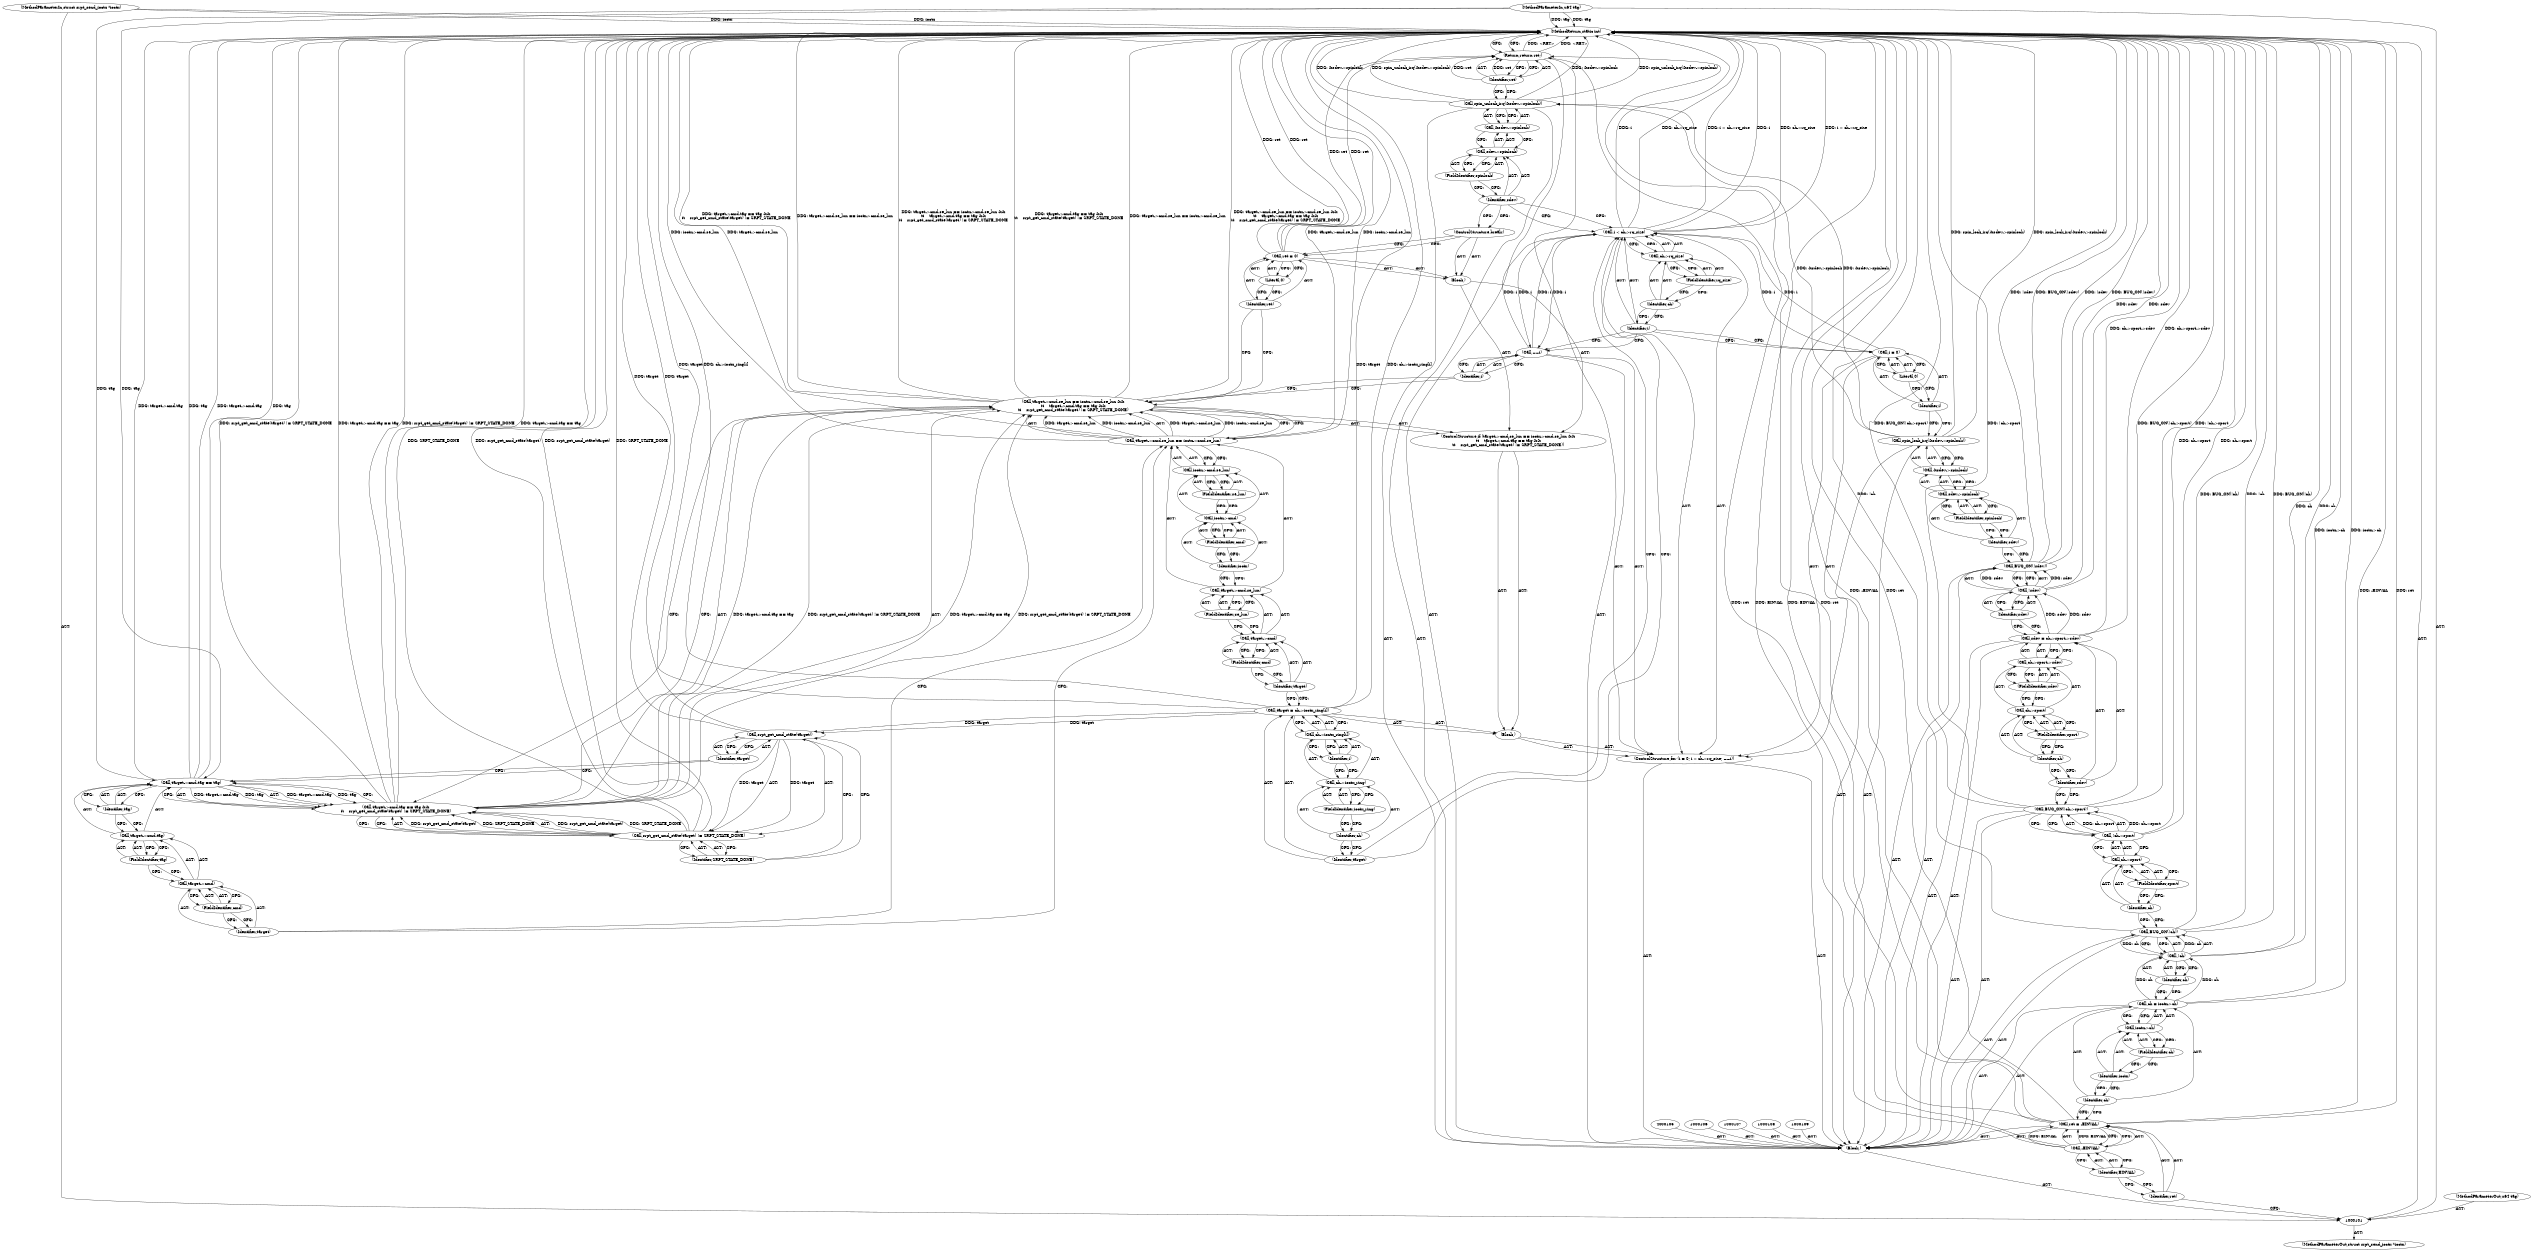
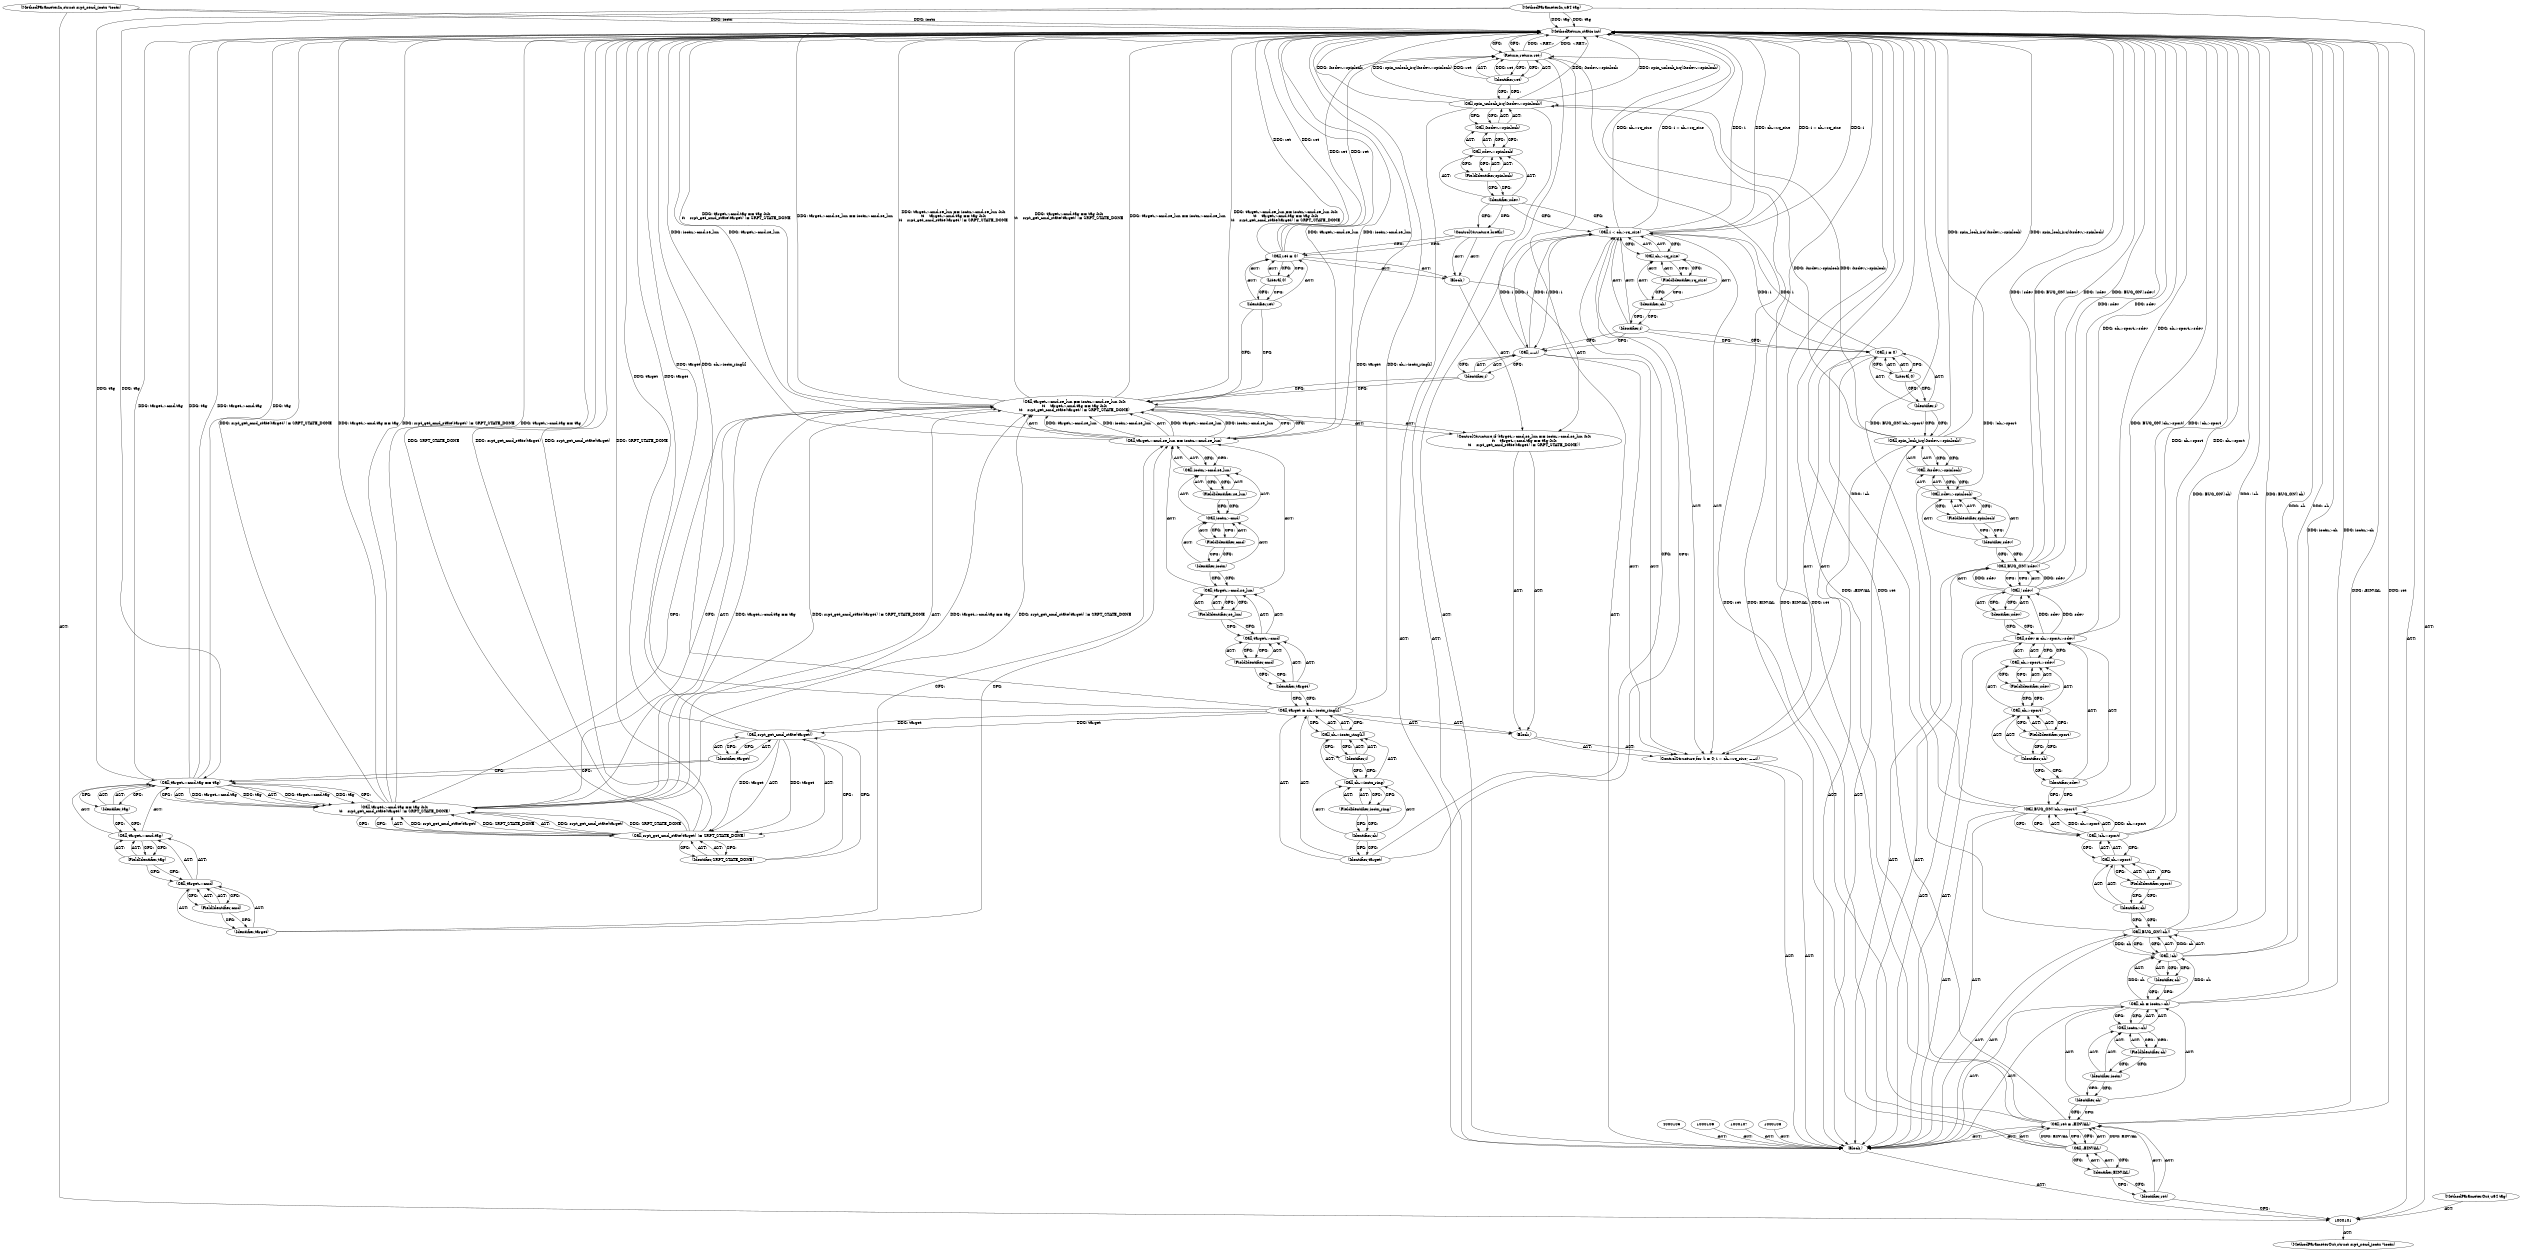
(2422, 248) -> (2414, 249)
(1800, 1125) -> none
